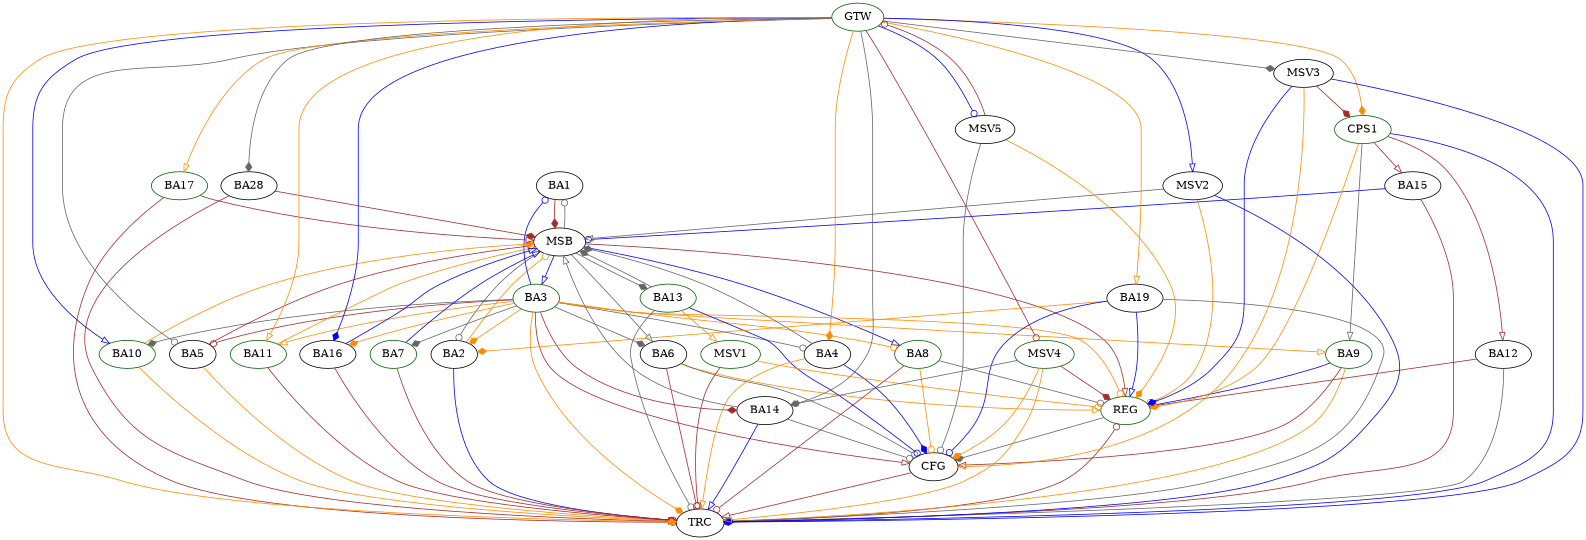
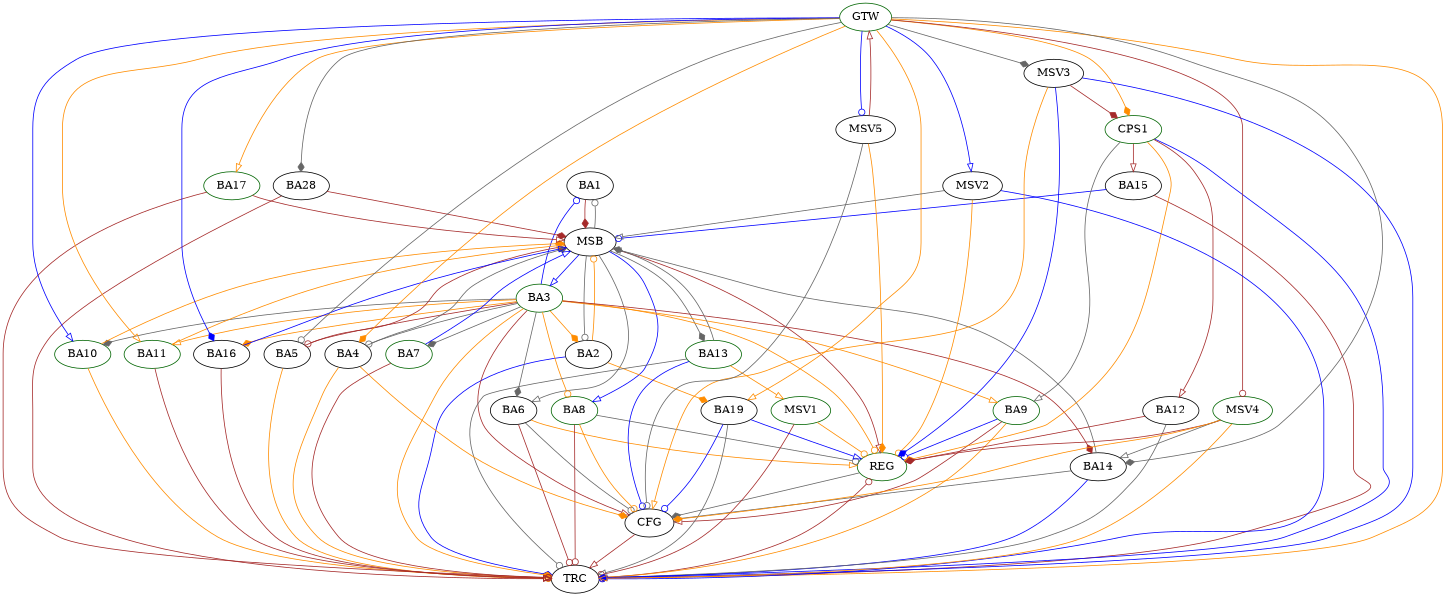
(949, 57) -> (871, 77)
(689, 335) -> (646, 378)
(882, 393) -> (485, 463)
